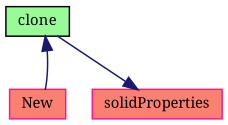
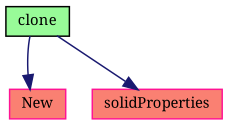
(47, 70) -> (28, 55)
